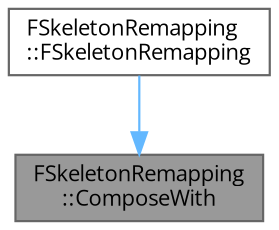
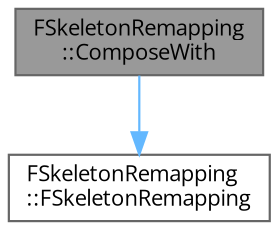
(139, 104) -> (139, 104)
